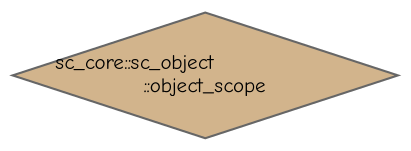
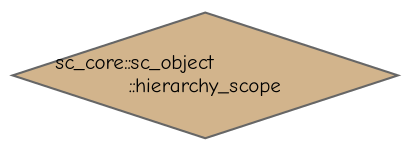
(205, 75) -> (205, 75)
